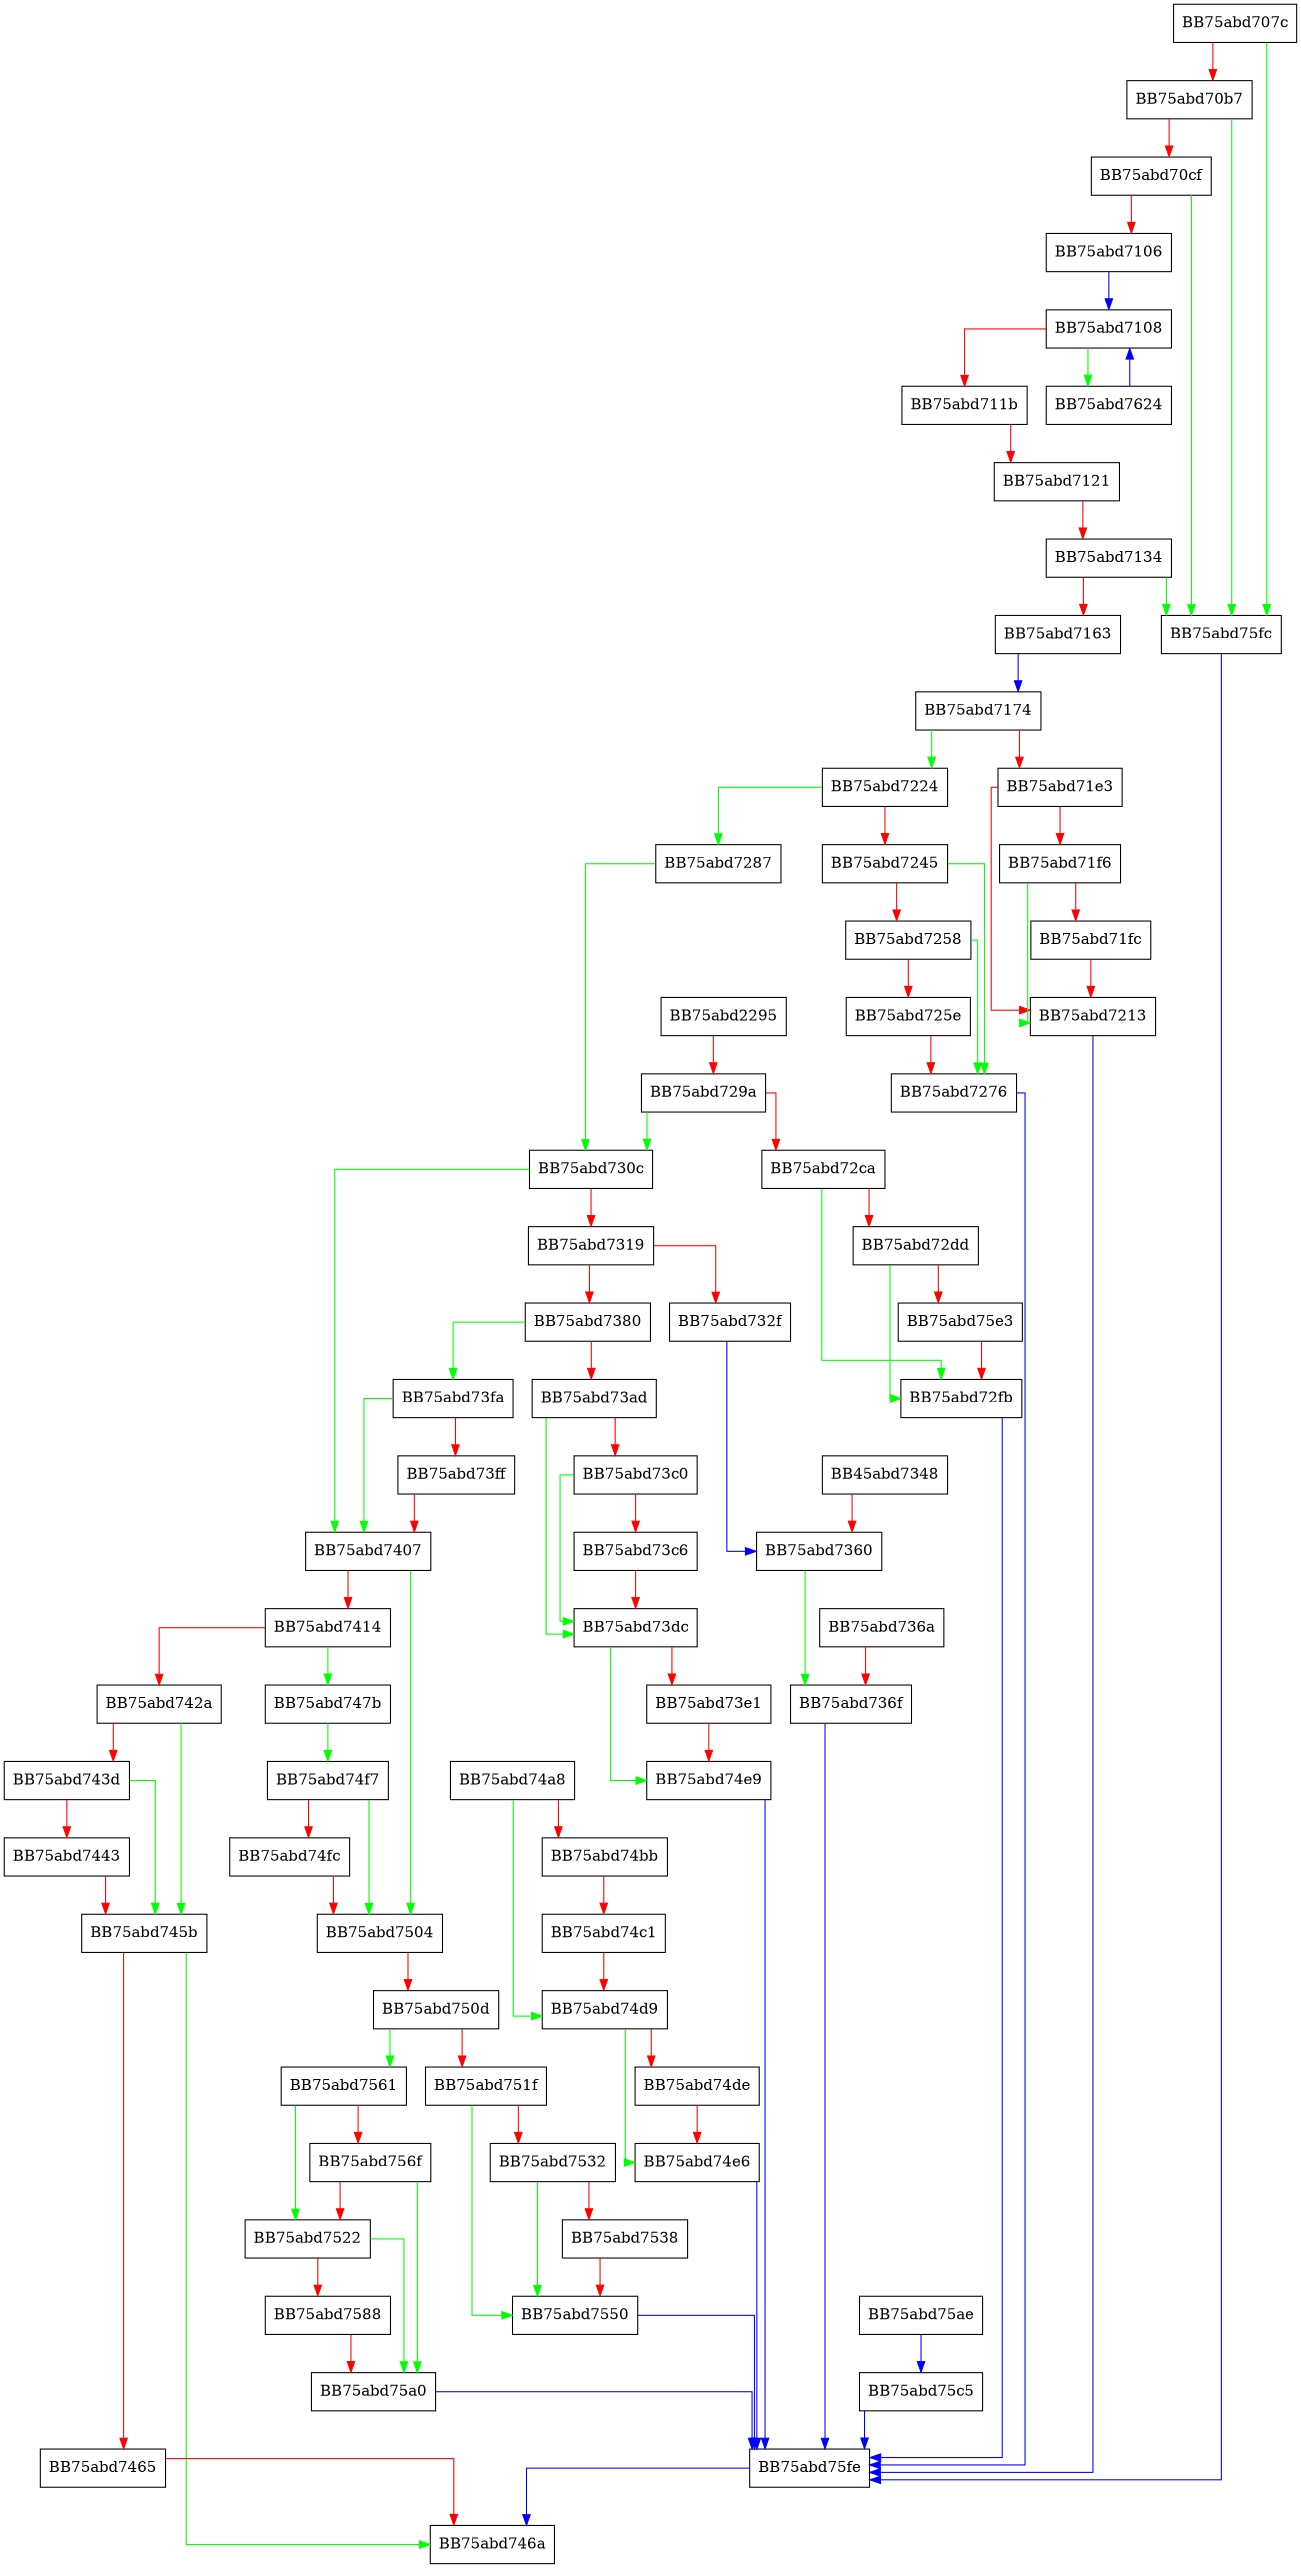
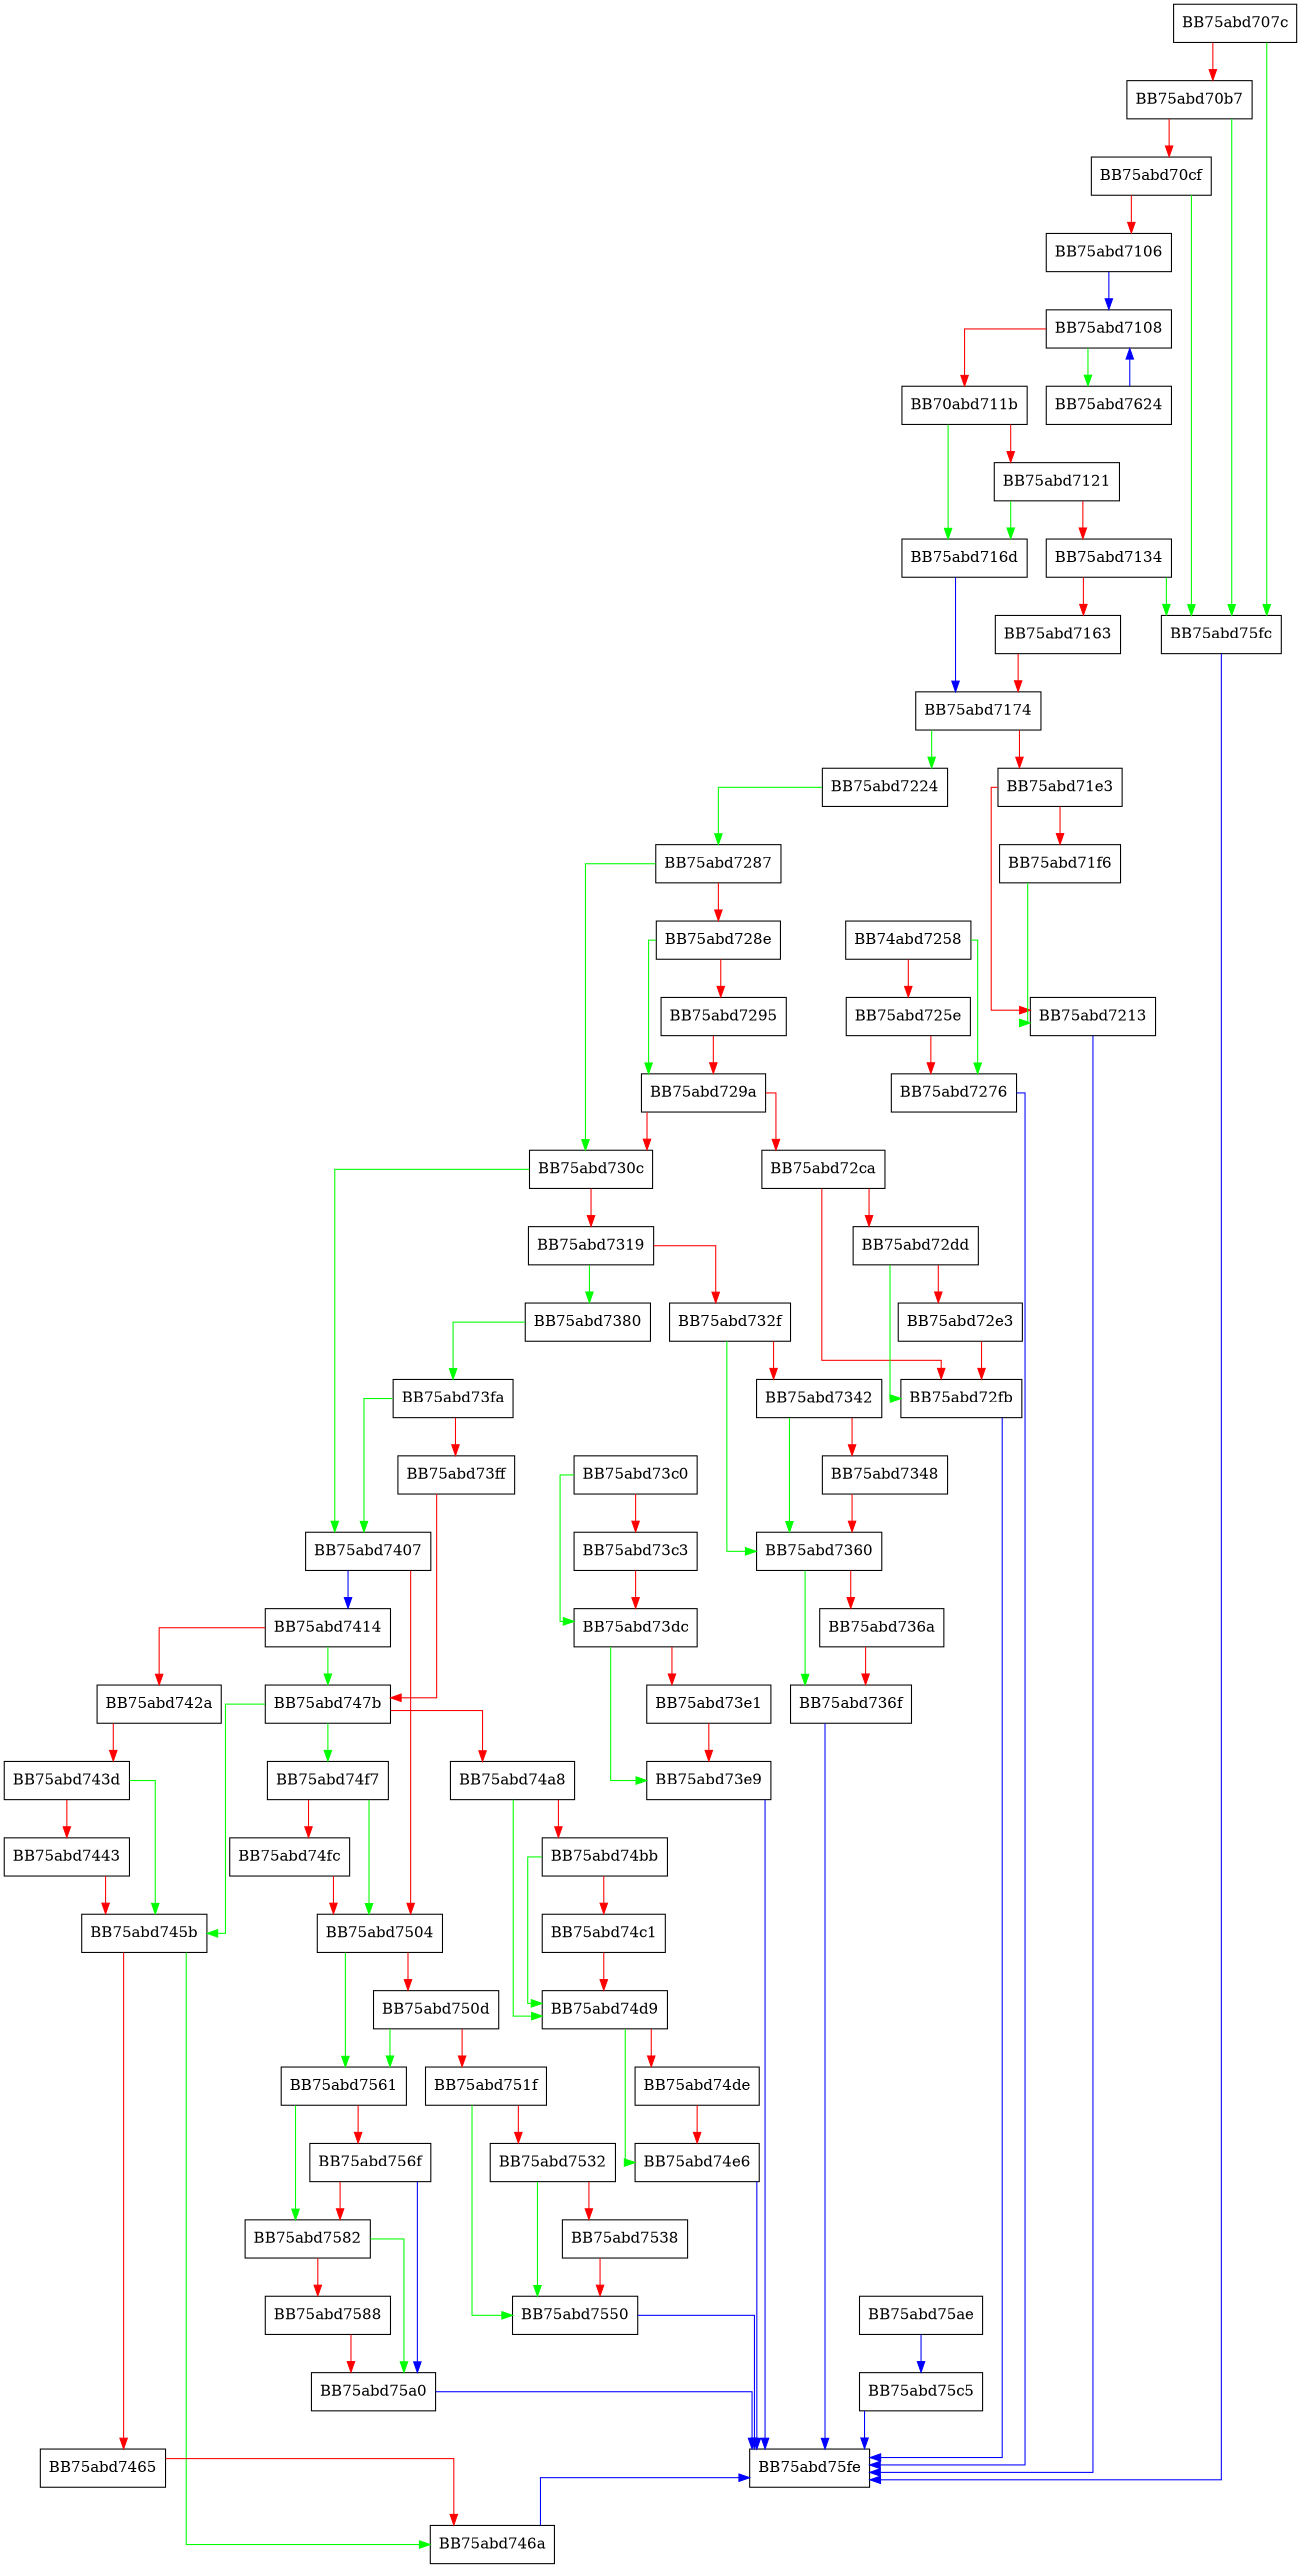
(965, 405) -> (965, 405)
none -> (965, 558)
(1018, 667) -> (1018, 667)
(885, 864) -> none
none -> (718, 940)
(908, 940) -> (908, 940)
(1091, 940) -> none
(724, 1017) -> (724, 1017)
(647, 1126) -> (647, 1126)
(589, 1279) -> (589, 1279)
(960, 1322) -> (960, 1322)
(822, 1338) -> (822, 1338)
(594, 1399) -> none
none -> (819, 1399)
(727, 1456) -> (727, 1456)
(885, 1475) -> (885, 1475)
(414, 1508) -> (437, 1614)
(636, 1551) -> (636, 1551)
(348, 1584) -> (348, 1584)
none -> (851, 1584)
none -> (457, 1711)
(411, 1737) -> (411, 1737)
(709, 1781) -> (709, 1781)
(181, 1813) -> (225, 1803)
none -> (528, 1925)
none -> (345, 2005)
(308, 2239) -> (308, 2239)
(417, 2272) -> (417, 2272)
(615, 2468) -> (616, 2478)
